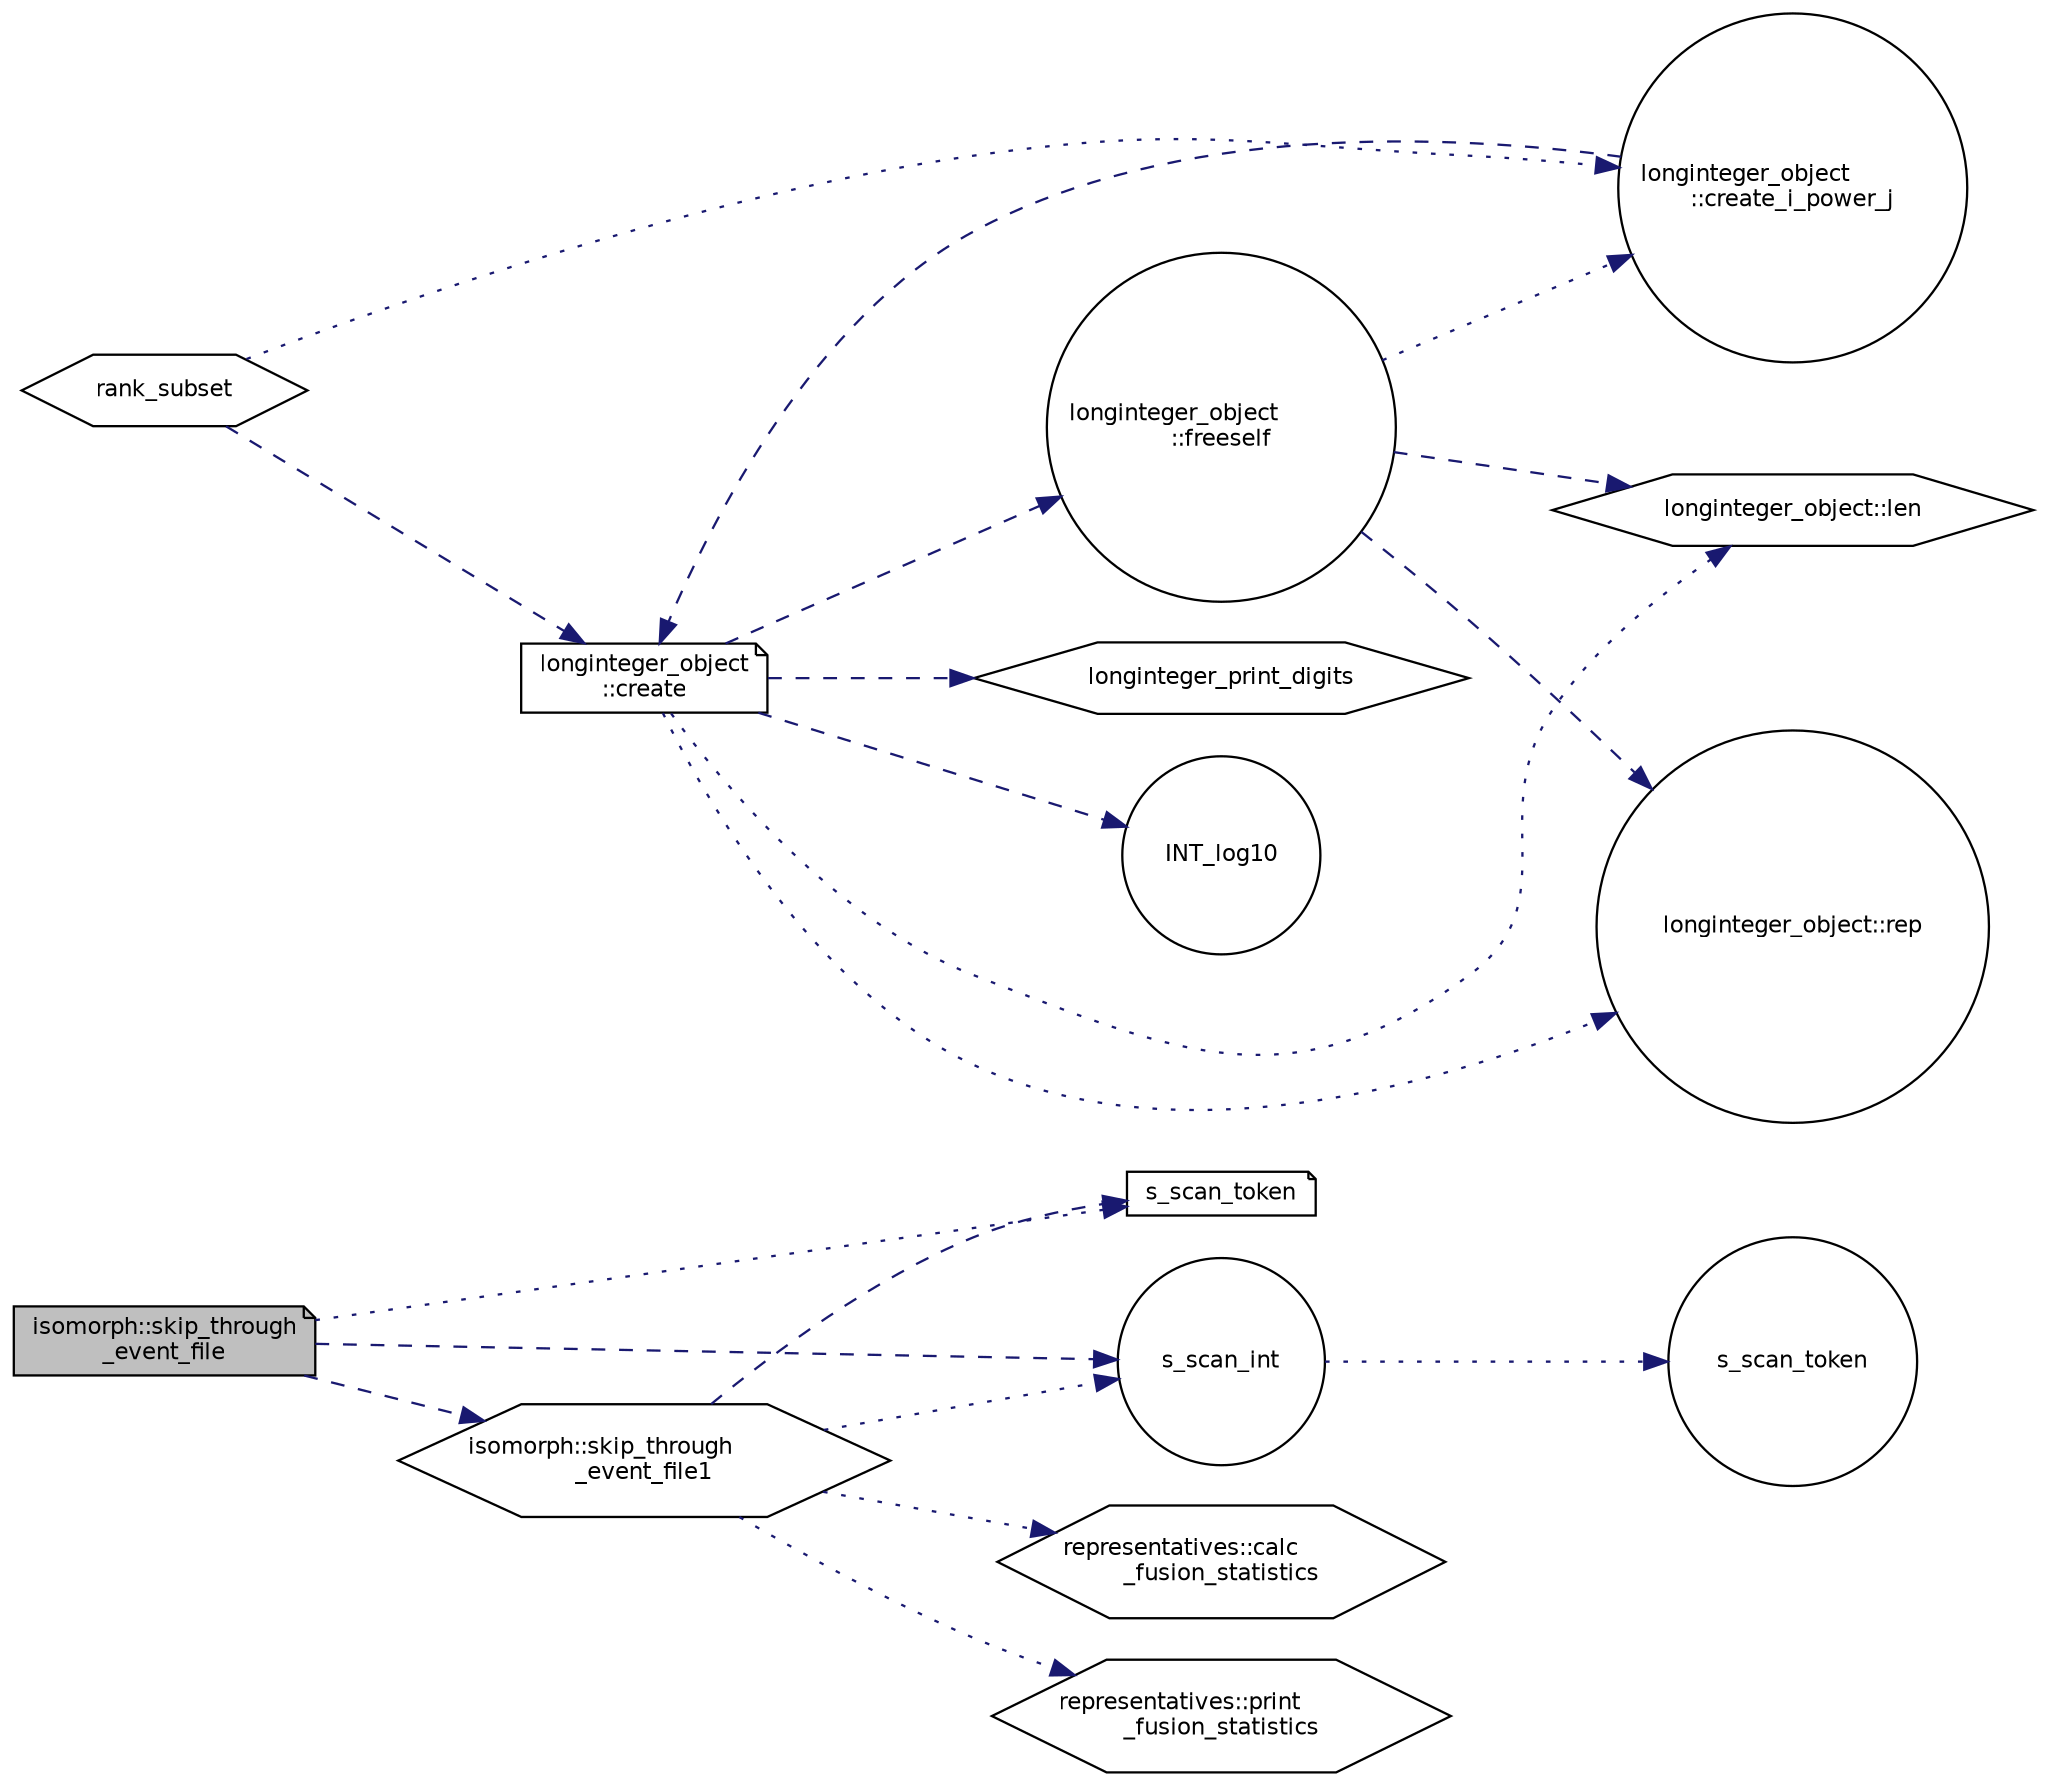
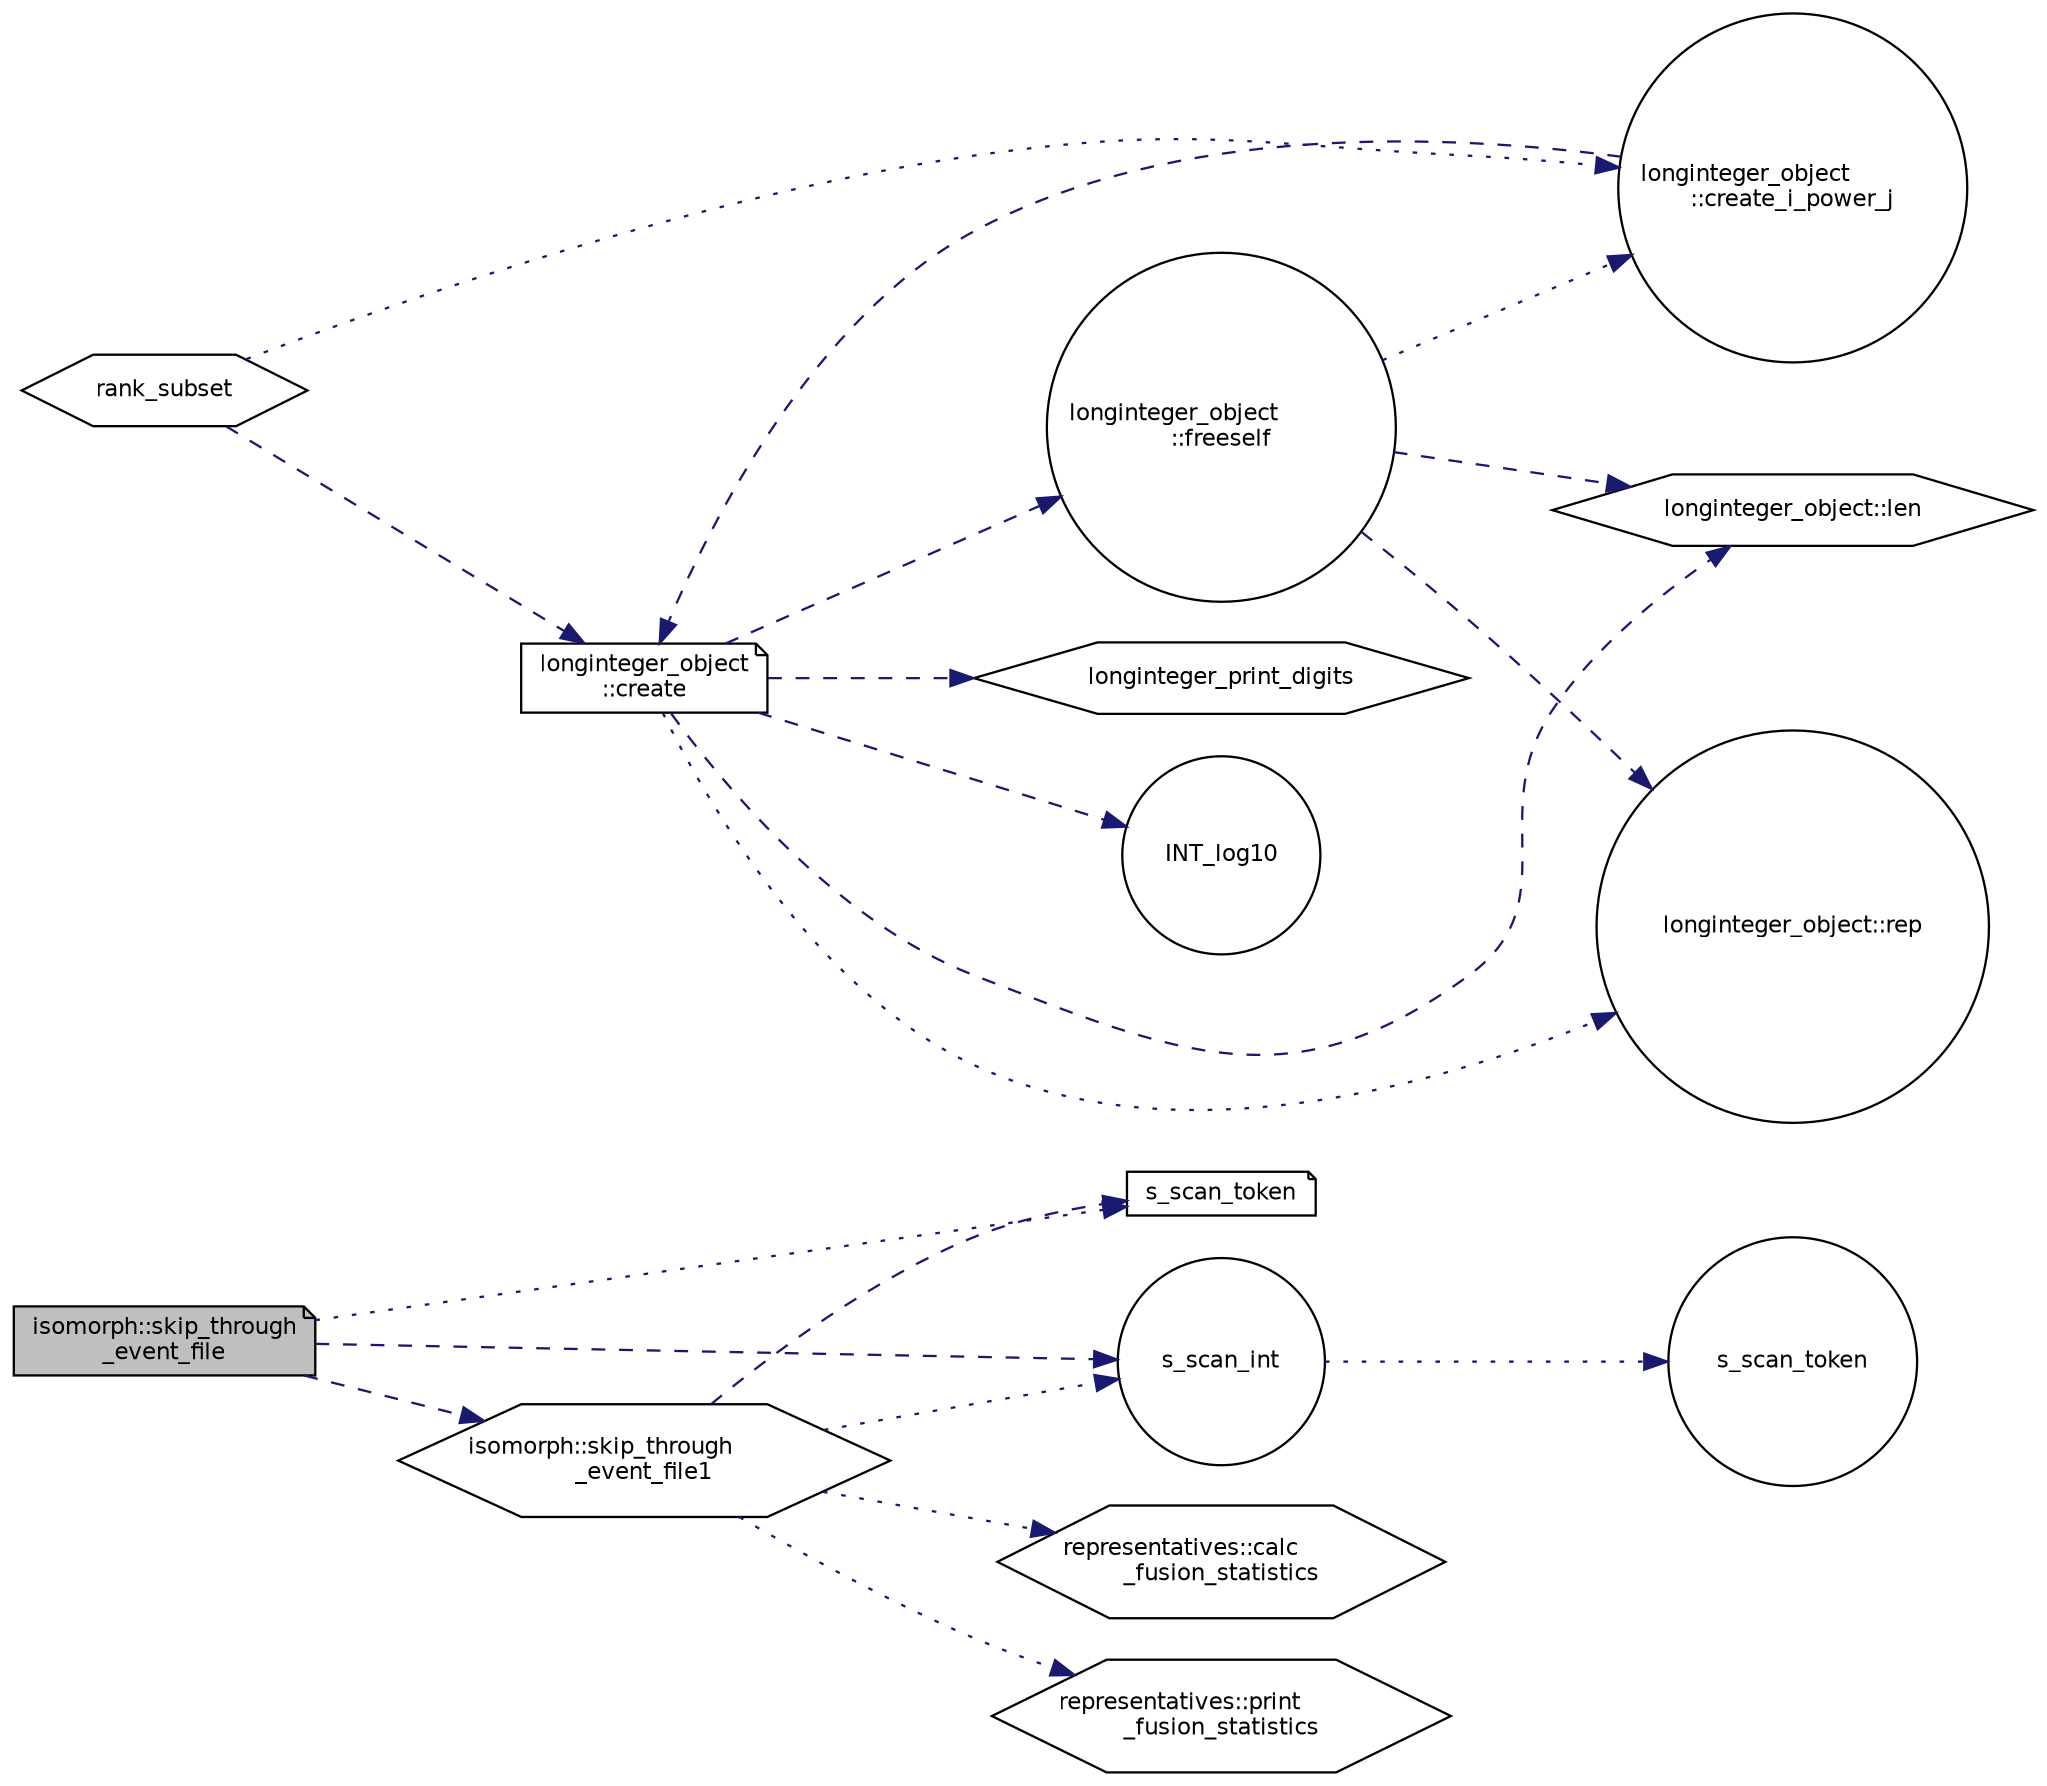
(1276, 1053) -> (1276, 1053)
